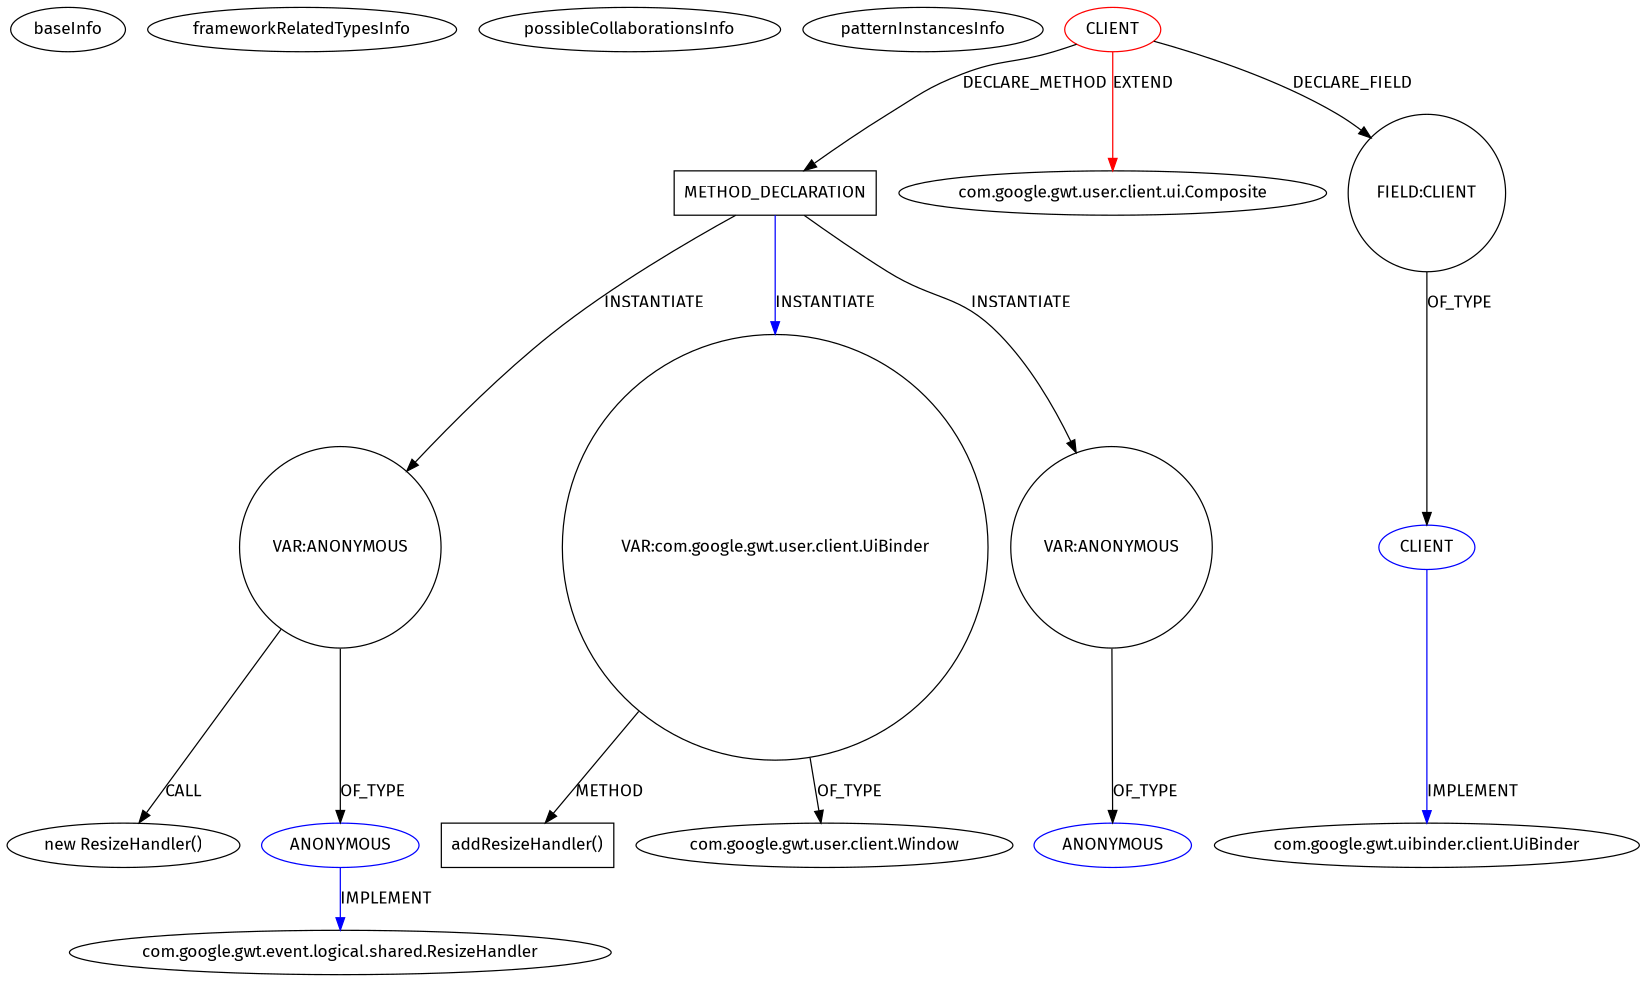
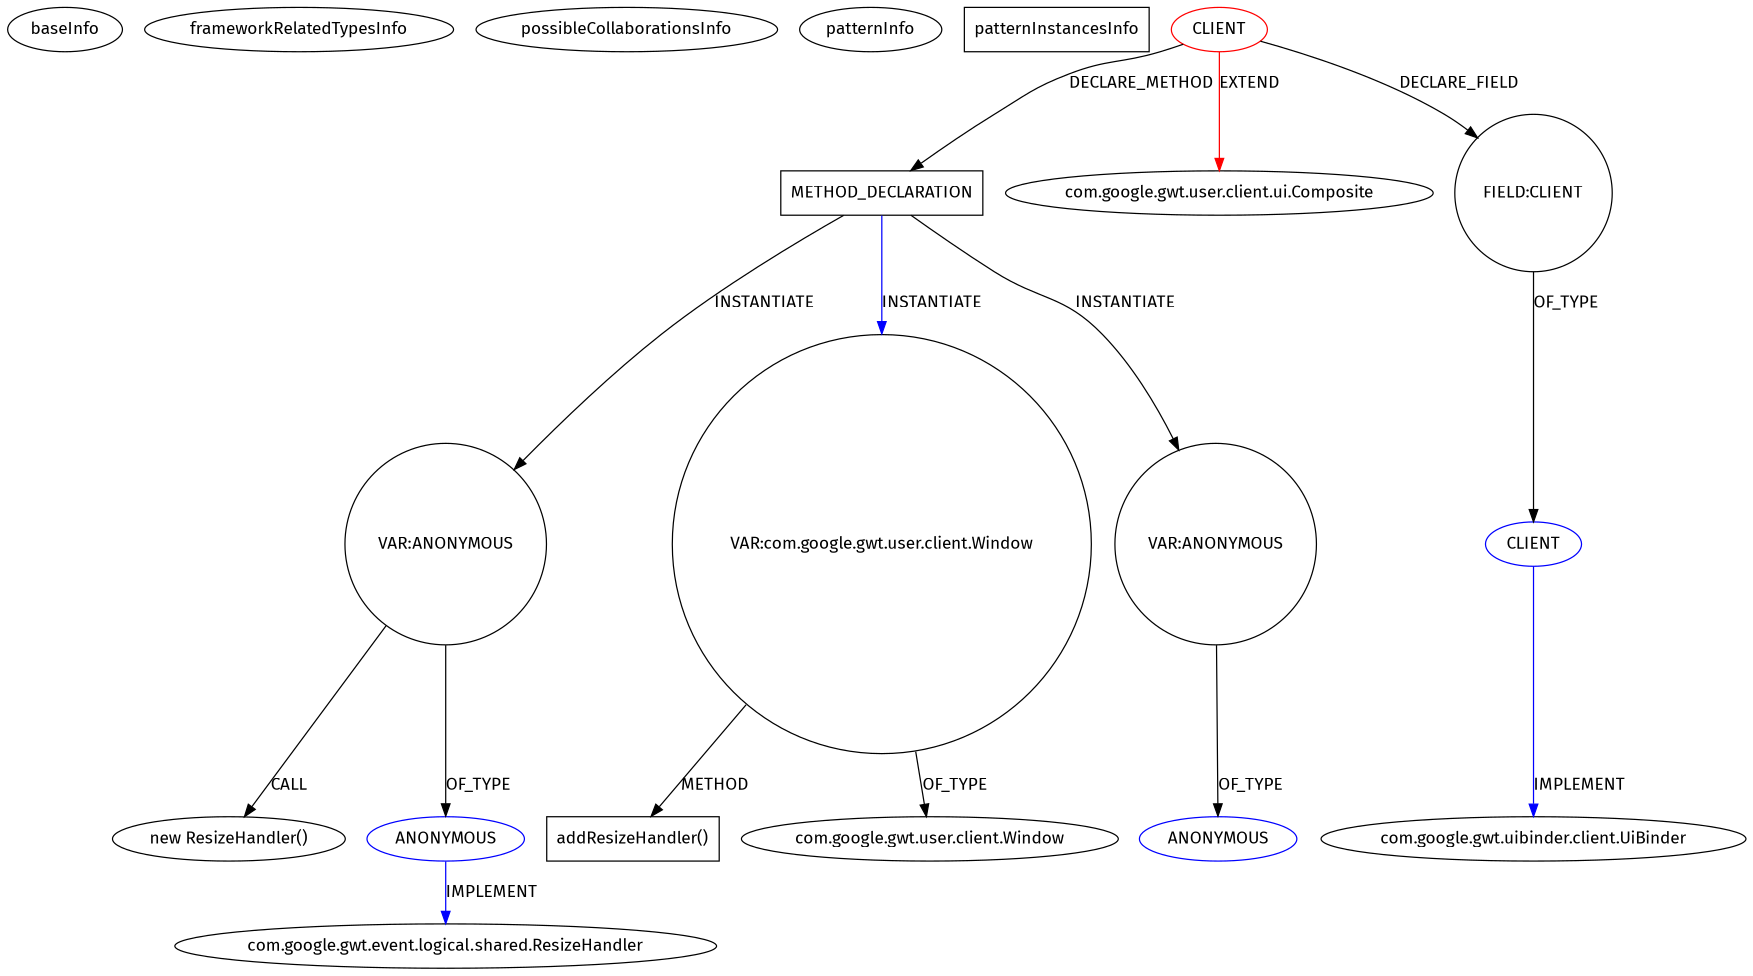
none -> (871, 30)
(923, 30) -> (1057, 30)
(775, 547) -> (882, 544)
